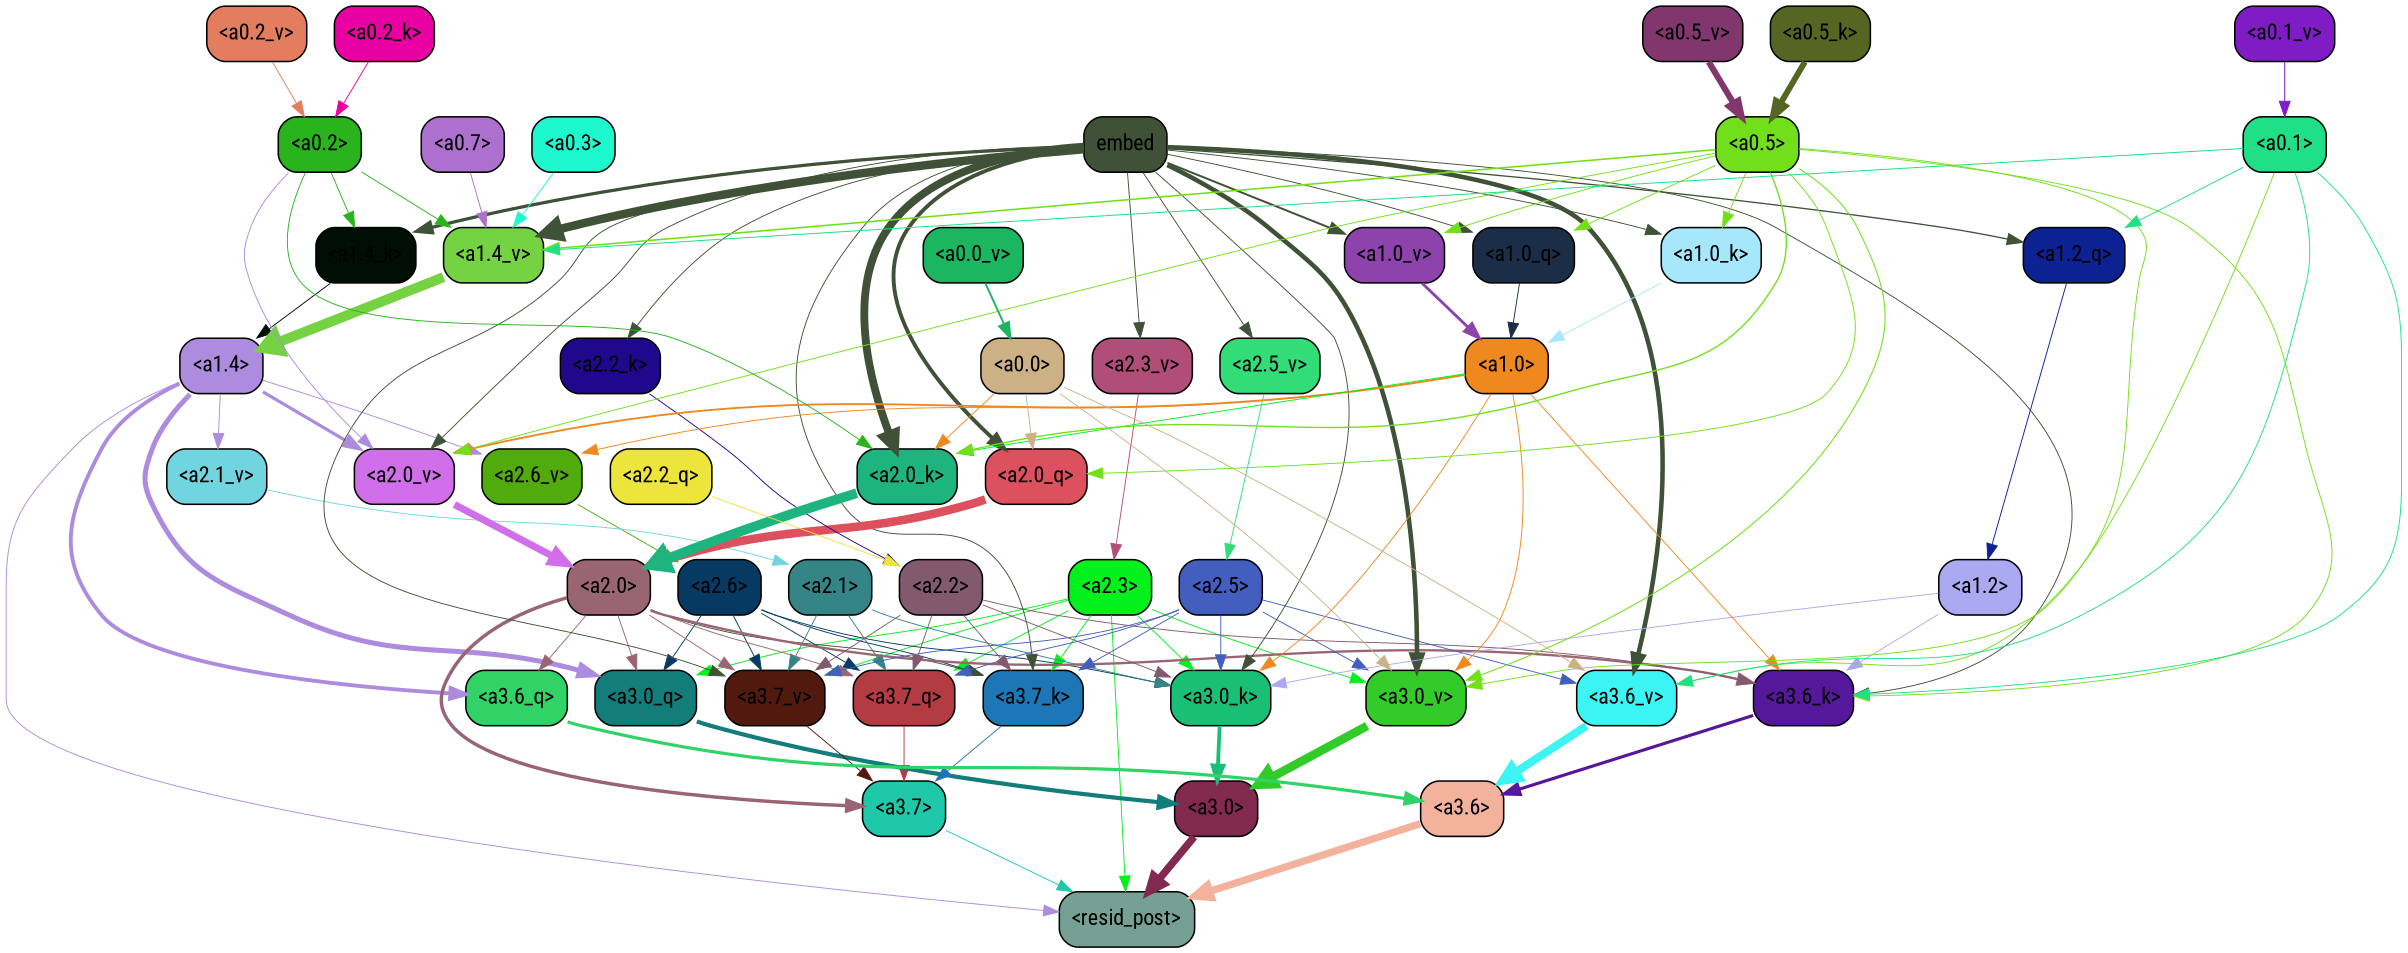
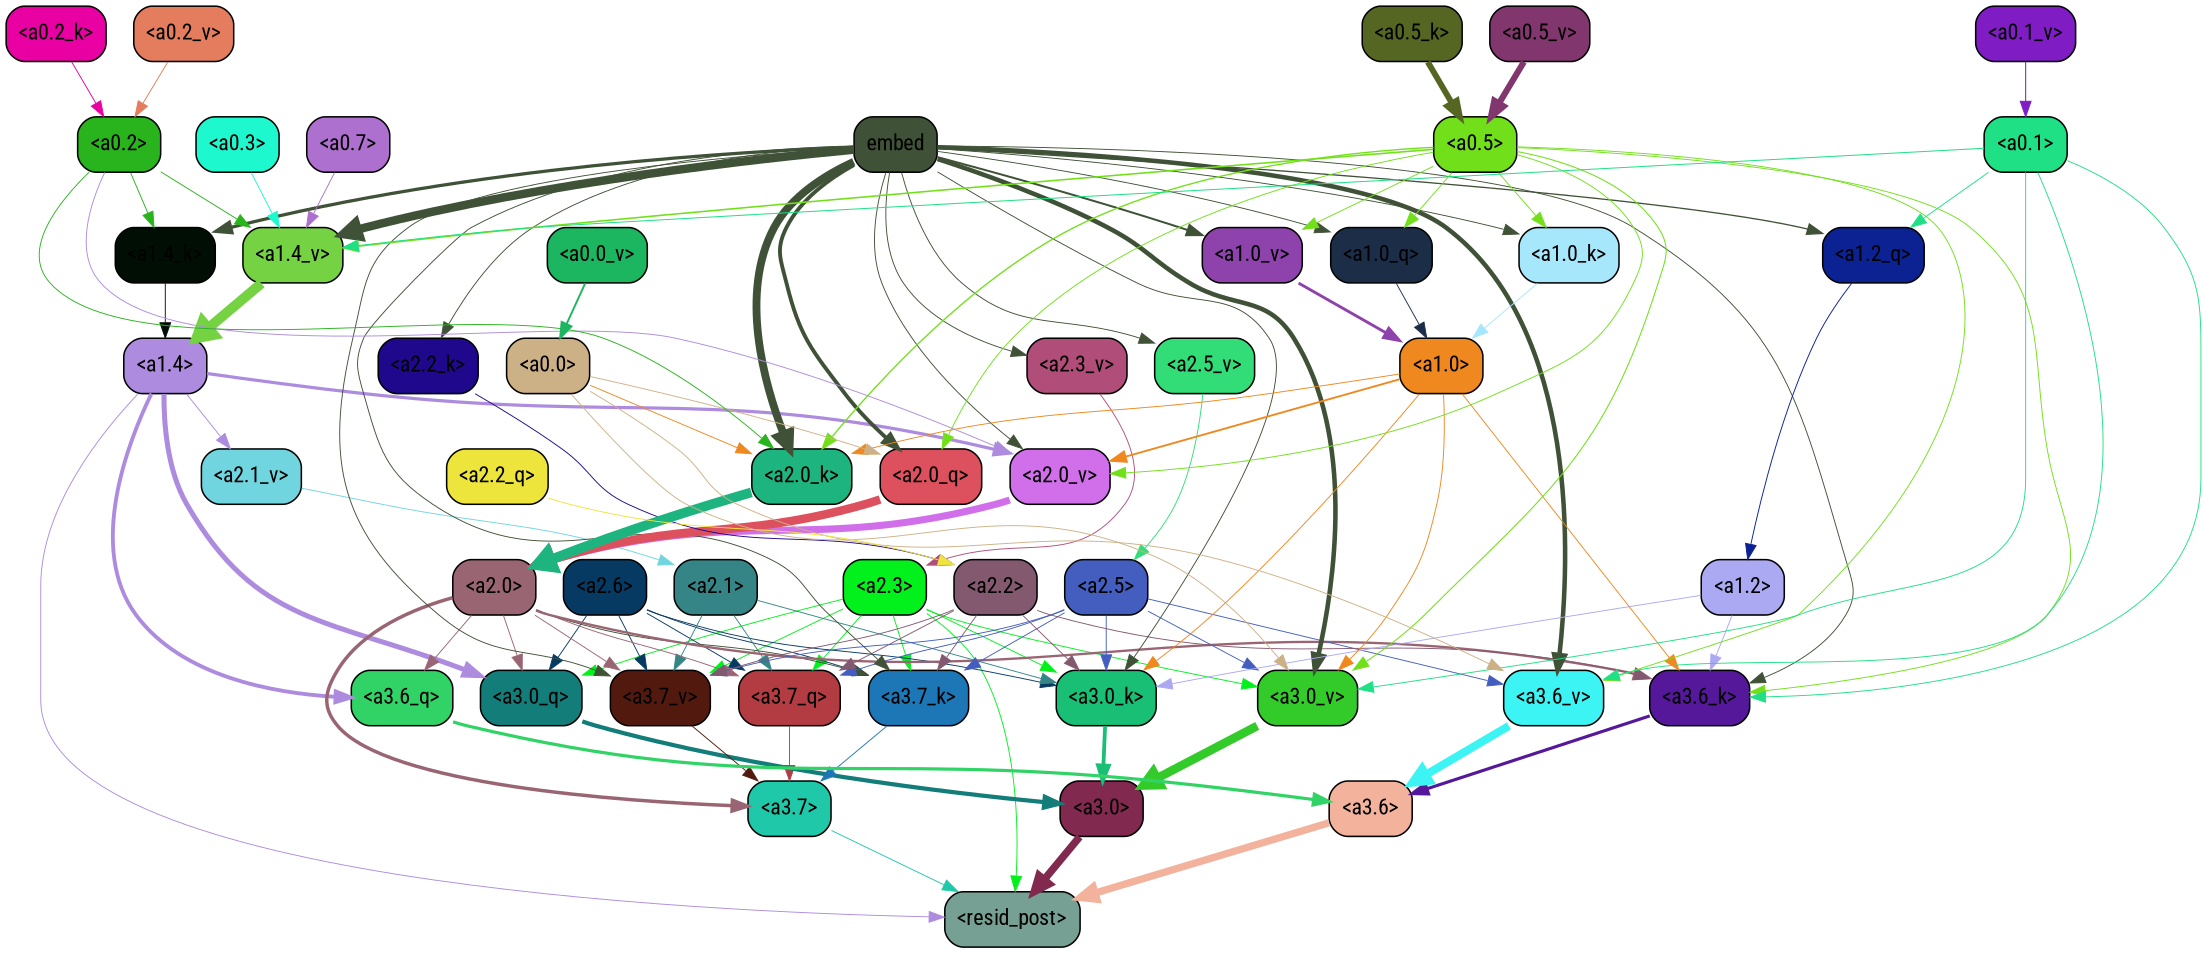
(1194, 415) -> (1133, 408)
(532, 477) -> none
(1986, 636) -> (1879, 593)
